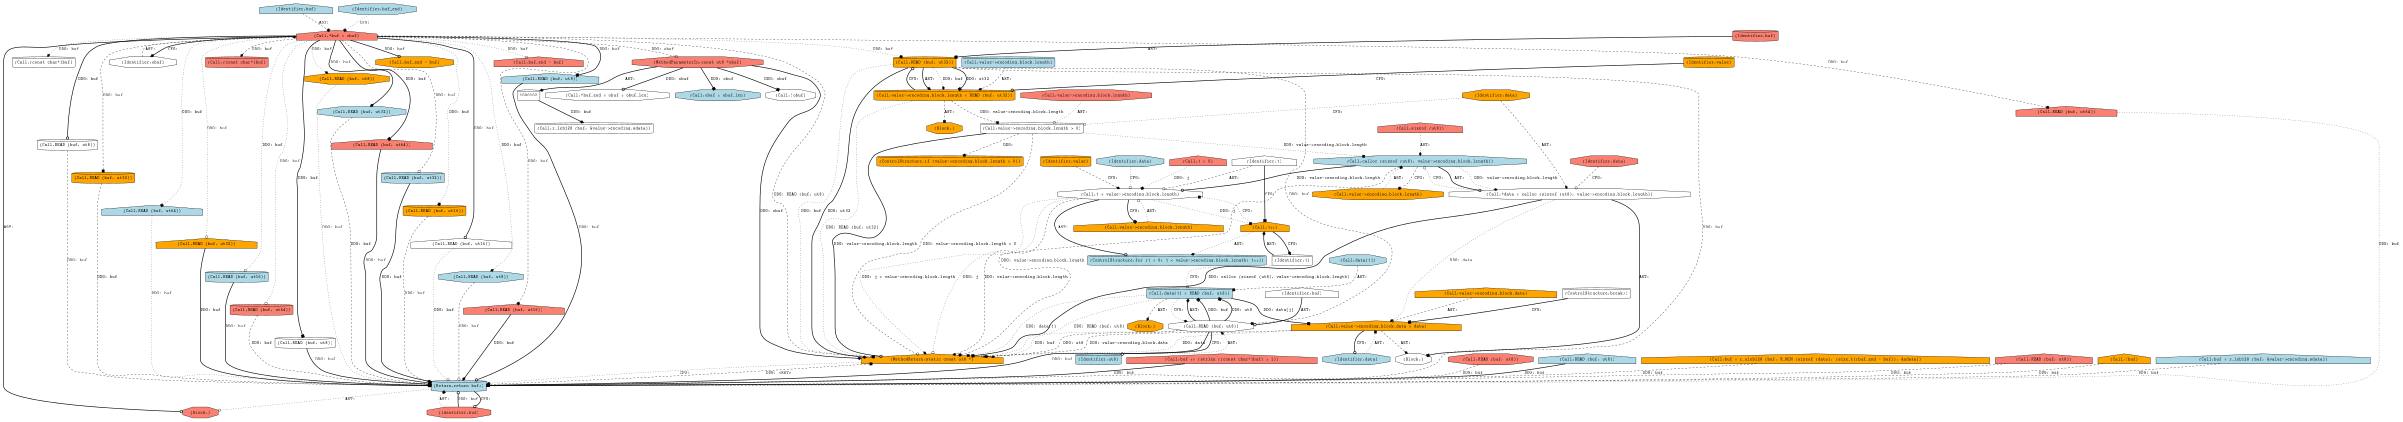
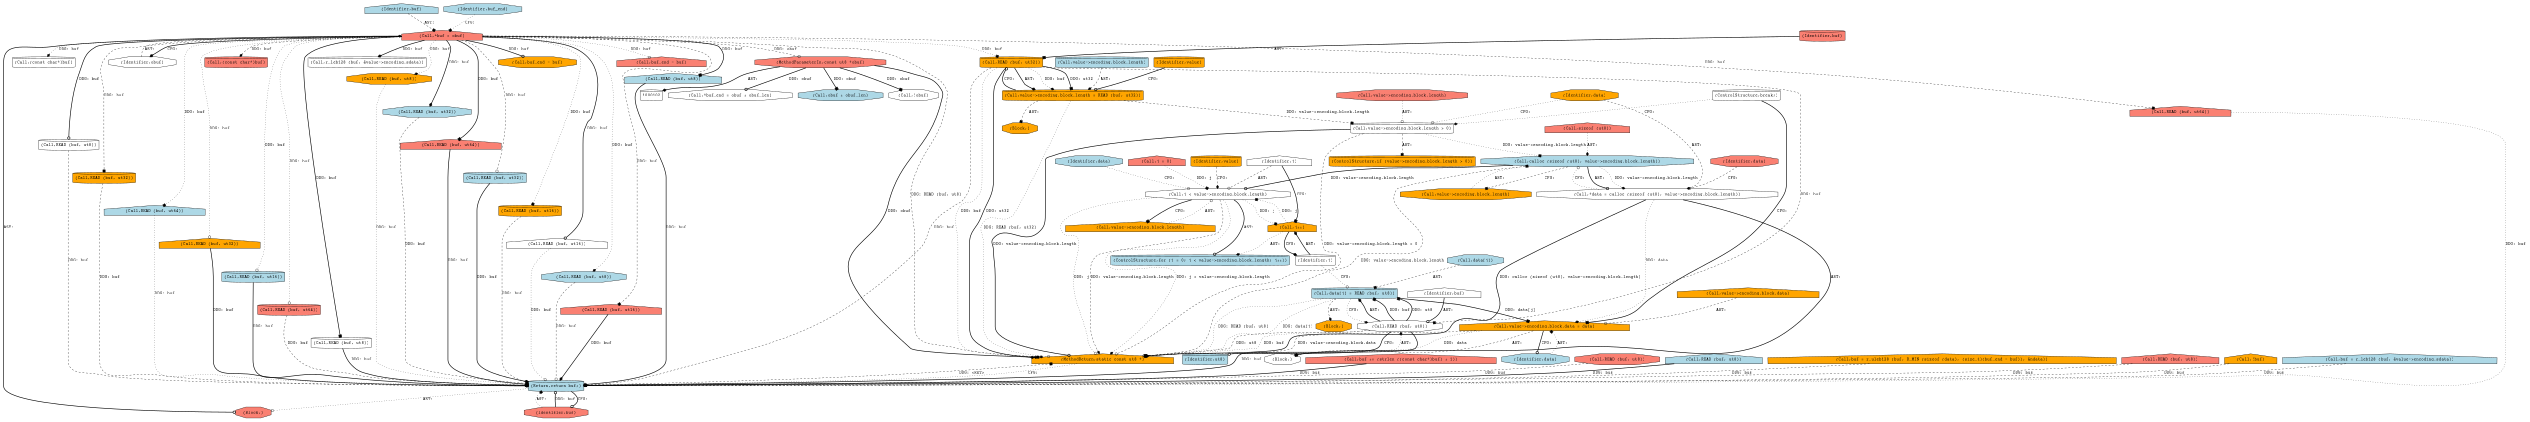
(559, 111) -> (403, 47)
none -> (1585, 113)
(1010, 145) -> (1409, 145)
(1249, 211) -> (1290, 211)
